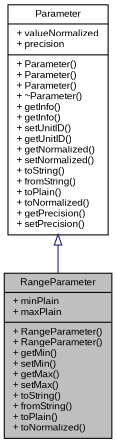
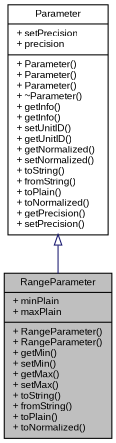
(58, 34) -> (47, 34)
